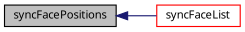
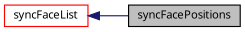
(142, 16) -> (114, 16)
